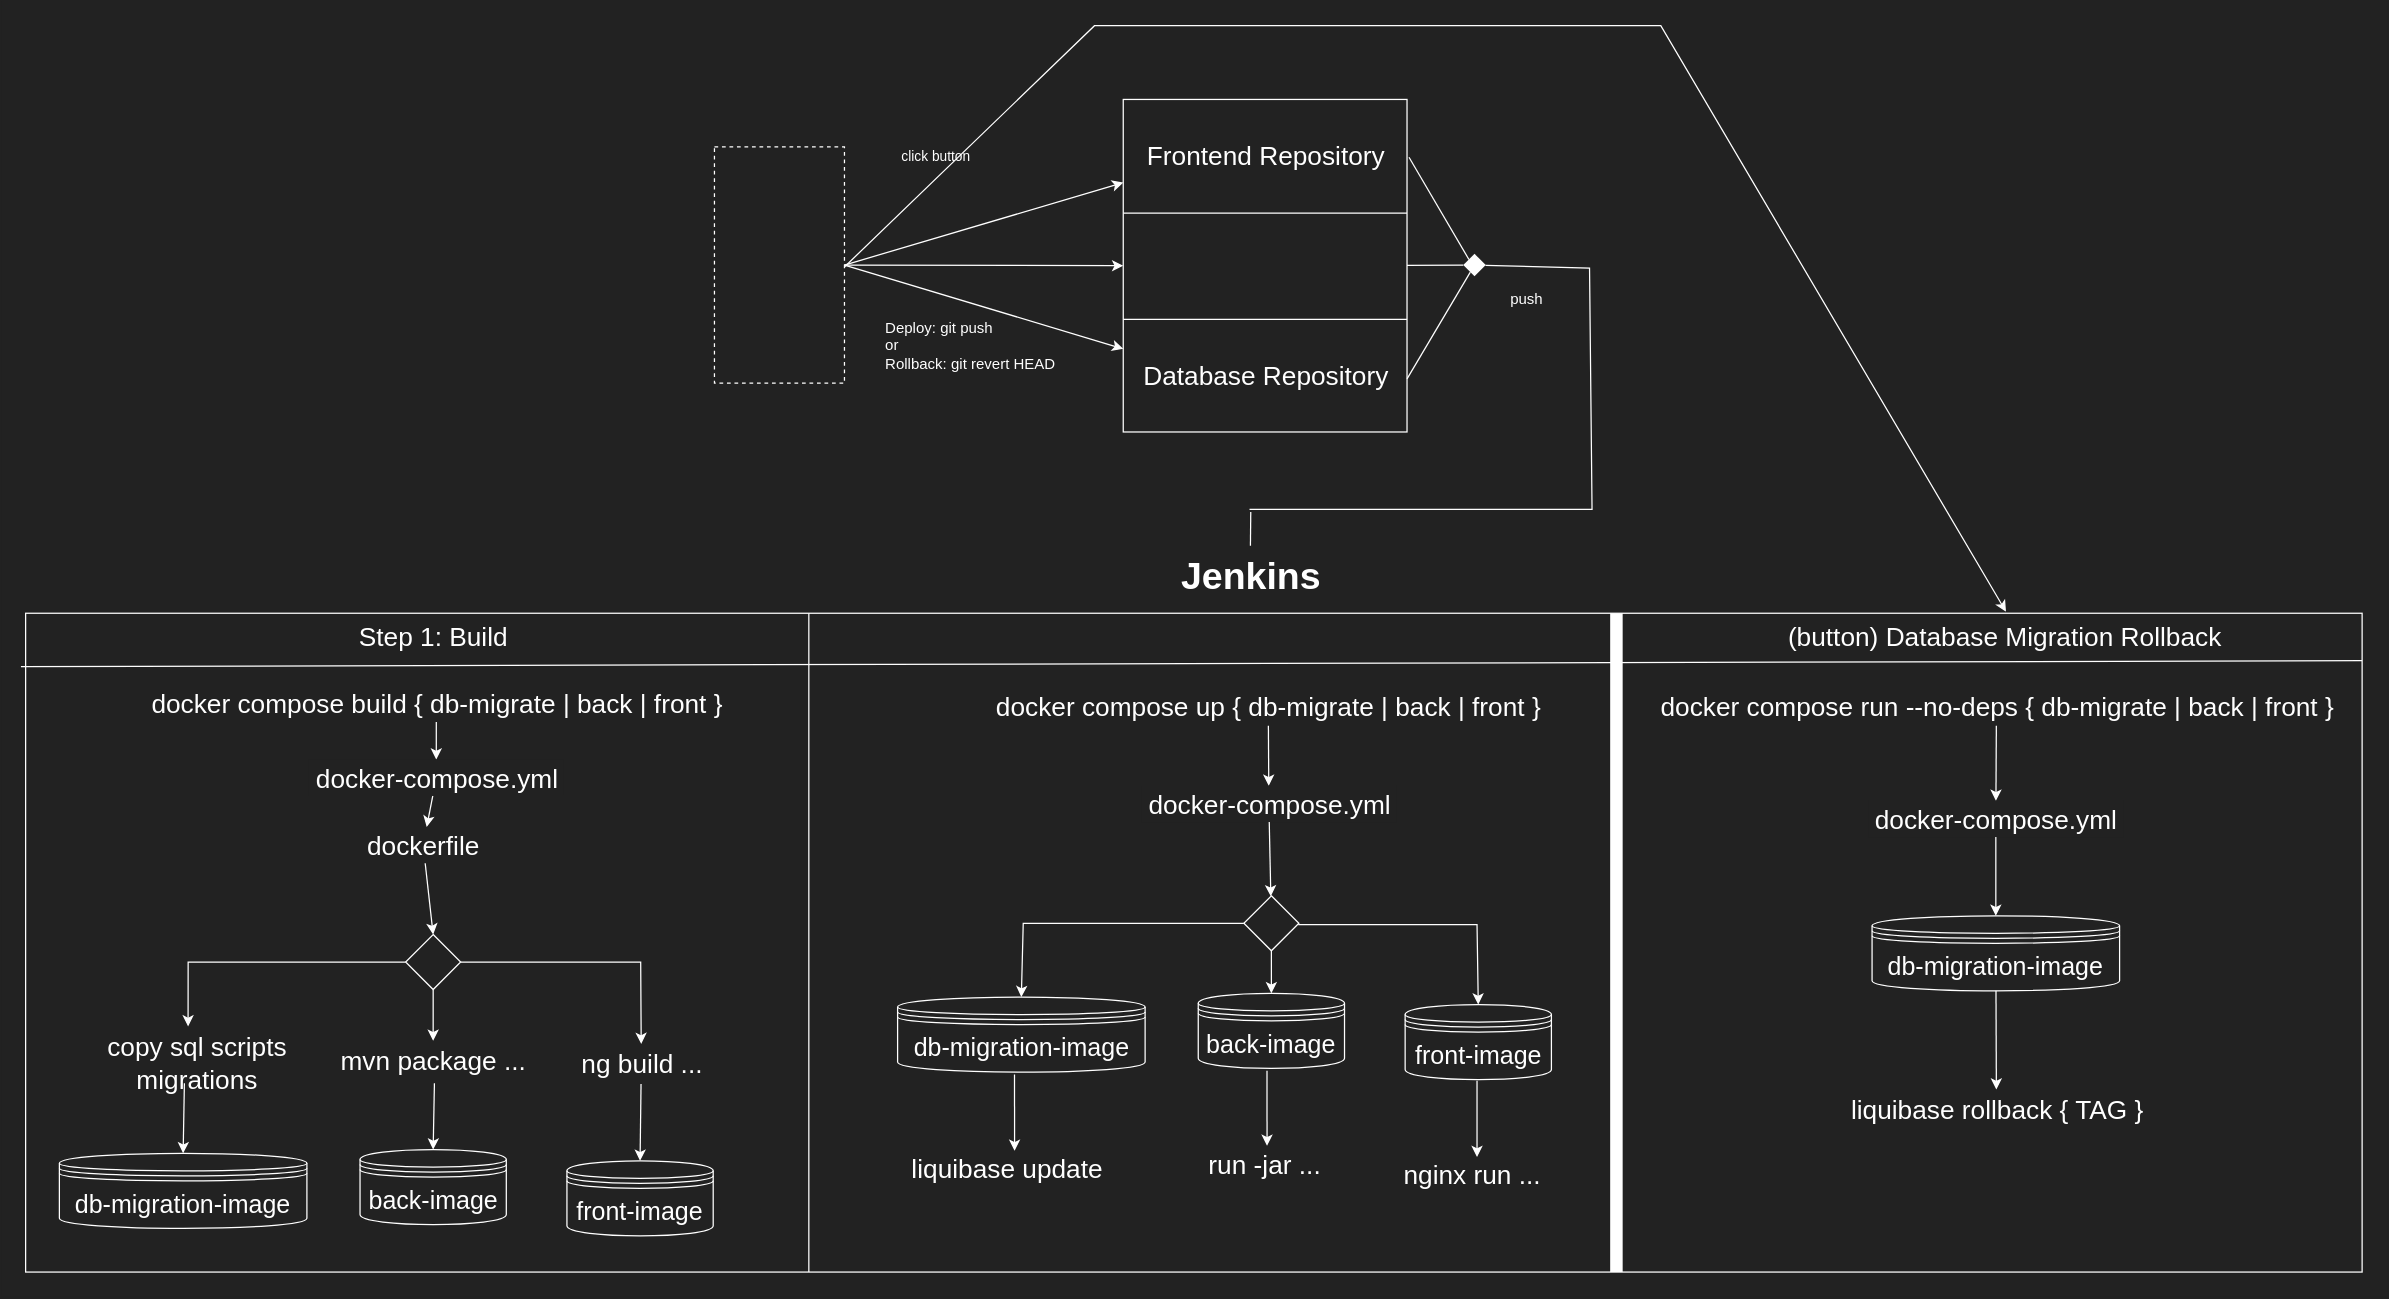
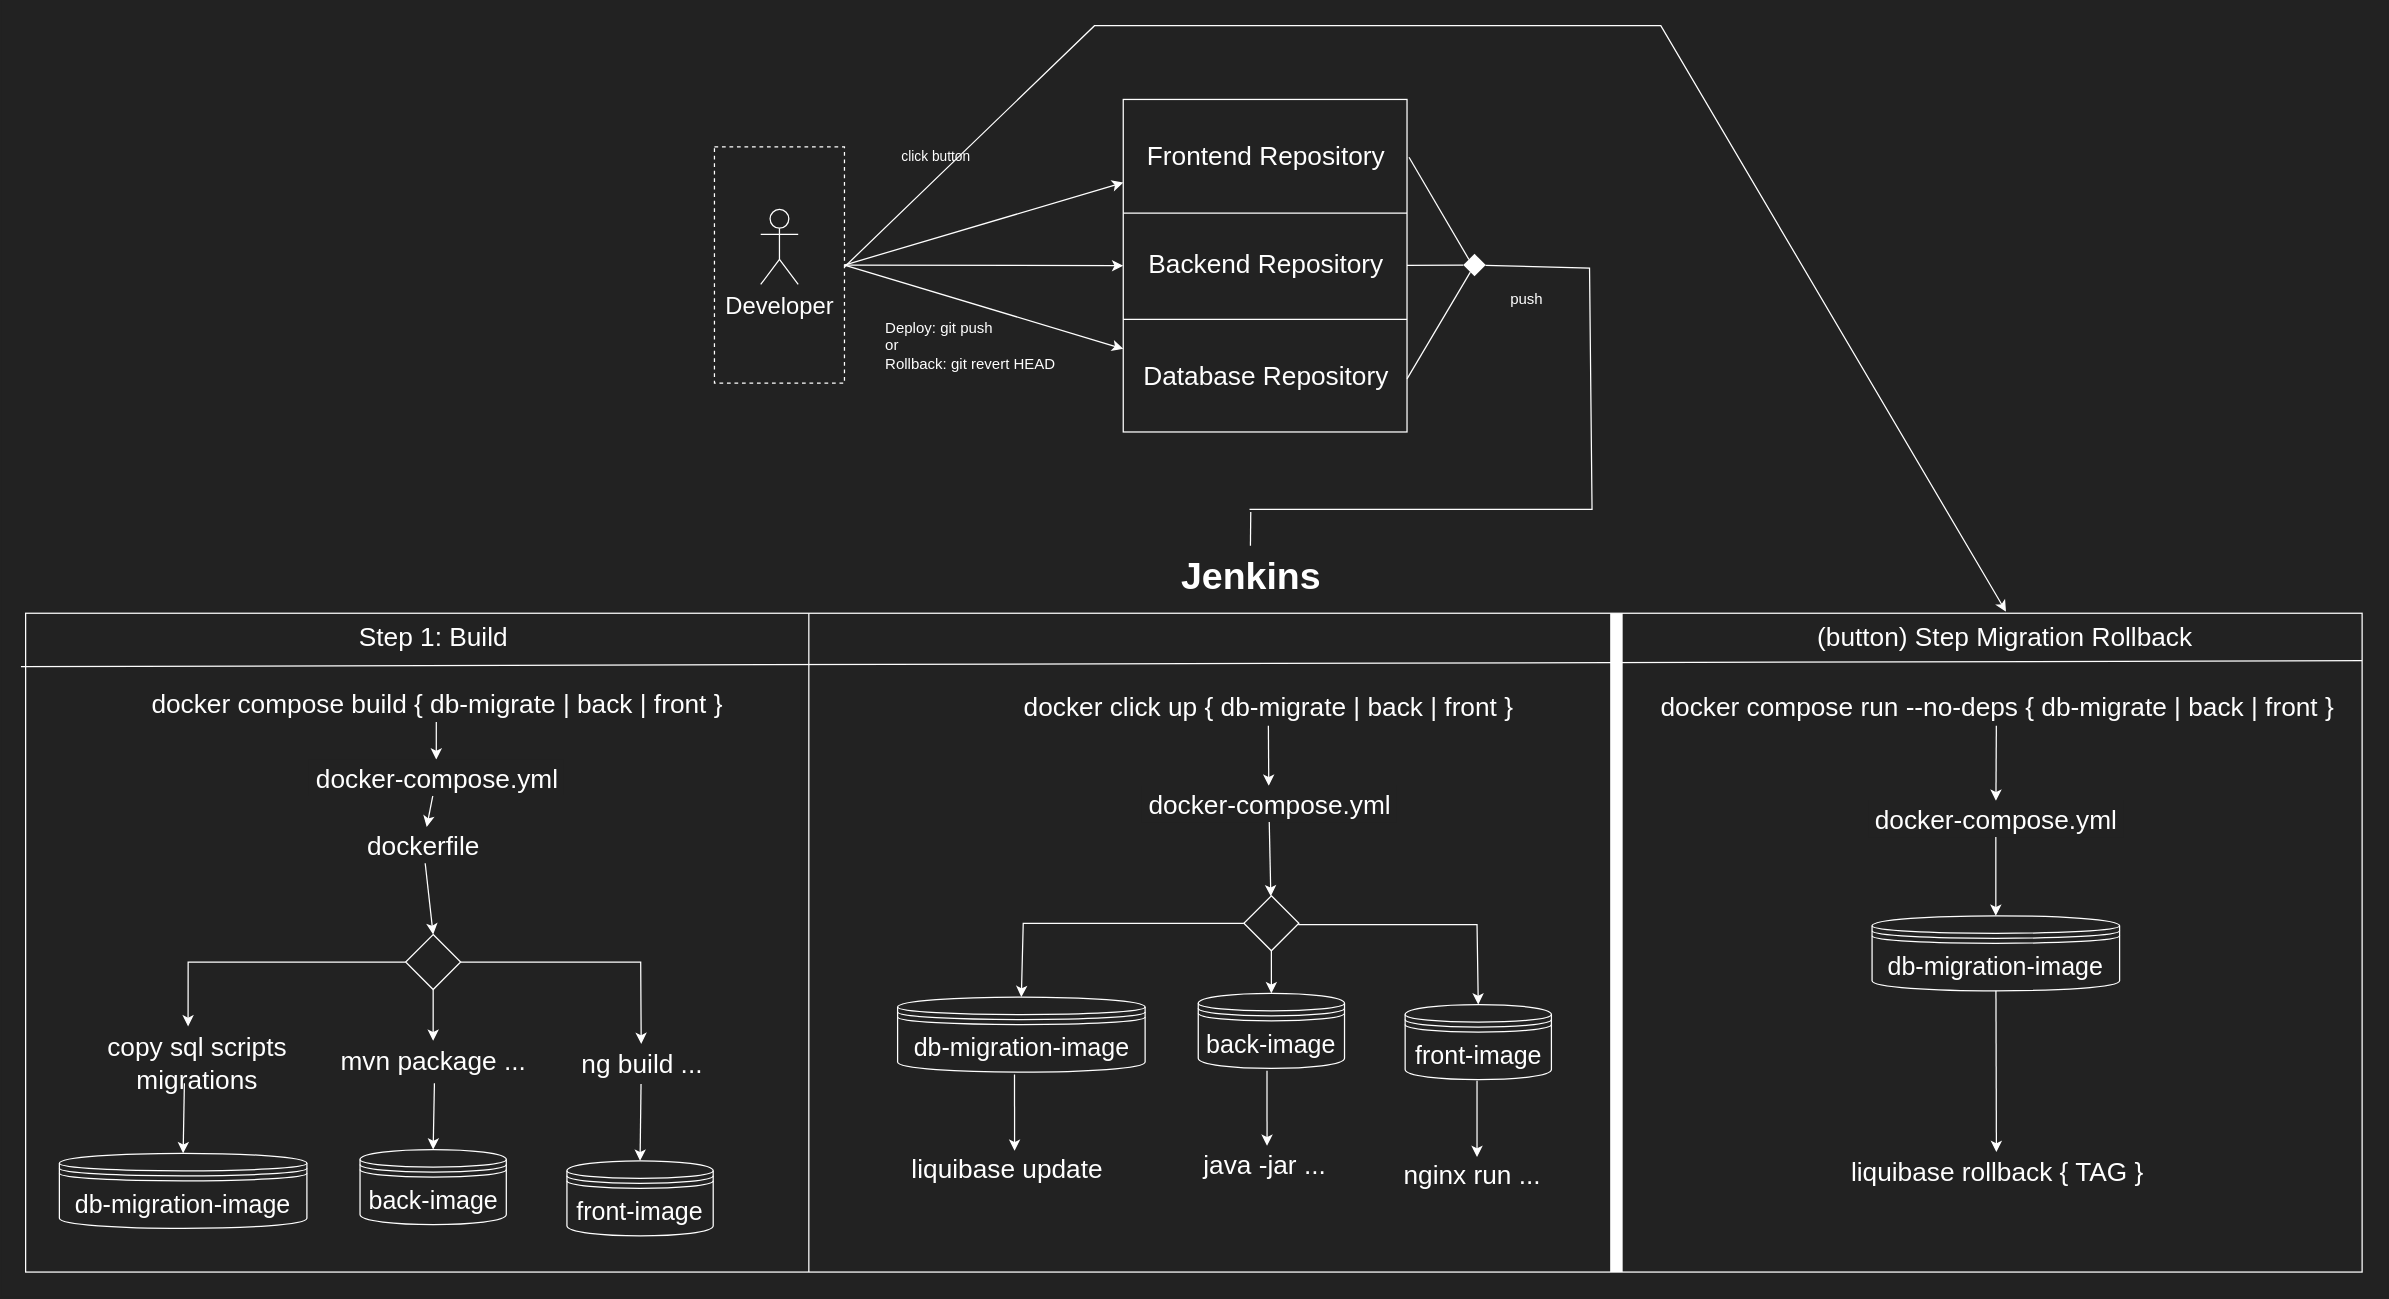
none -> (779, 247)
none -> (1265, 263)
(2005, 637) -> (2005, 637)
(1269, 707) -> (1269, 707)
(1996, 1109) -> (1996, 1171)
(1265, 1164) -> (1265, 1164)
